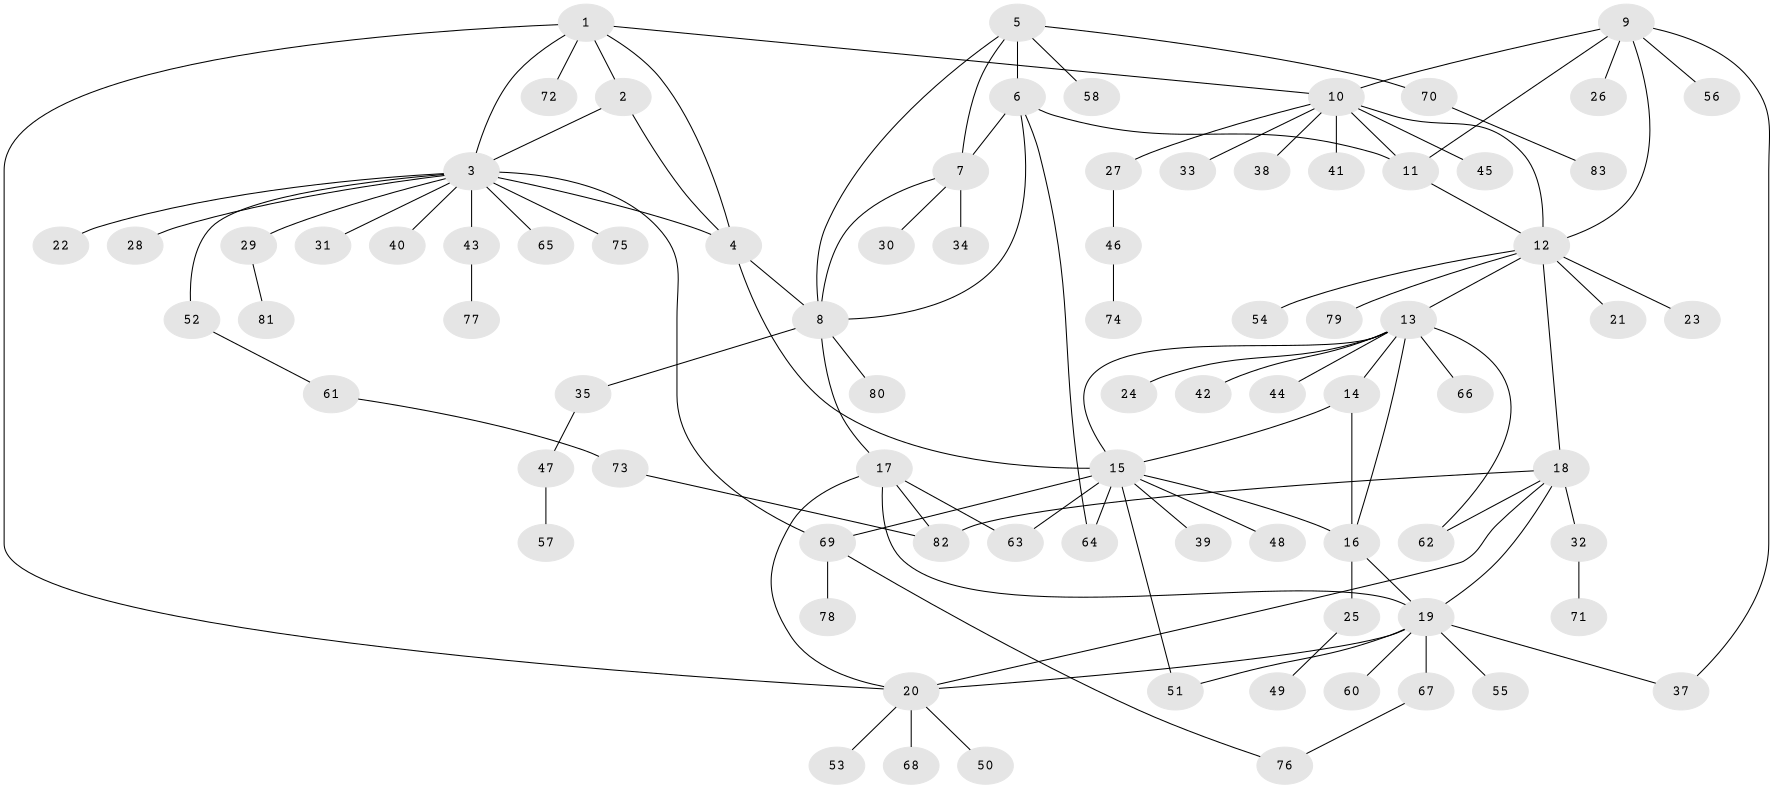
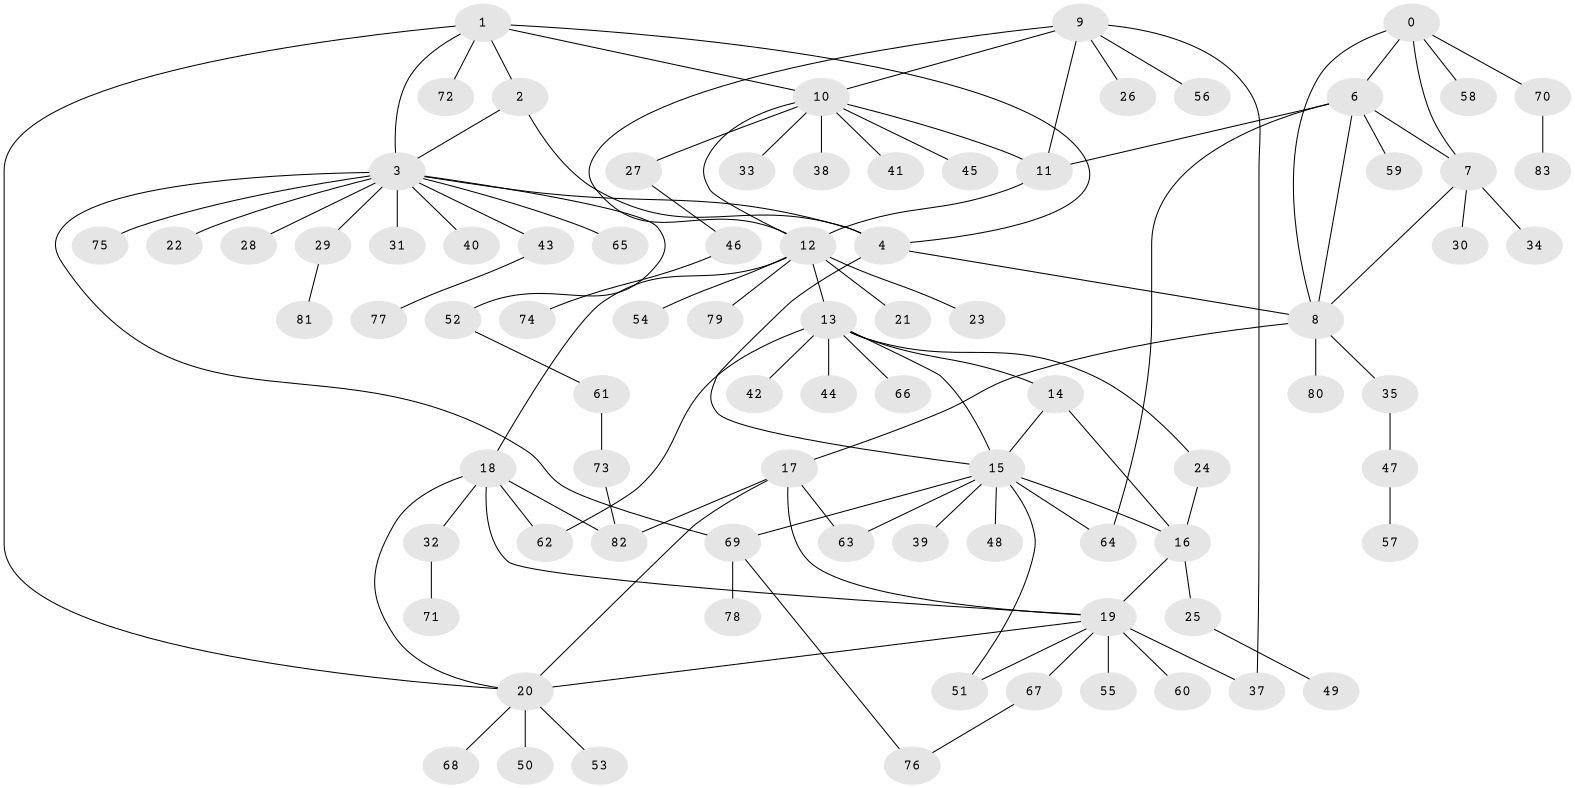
(1017, 23) -> (1412, 23)
none -> (1394, 171)
(1384, 432) -> (1192, 506)
